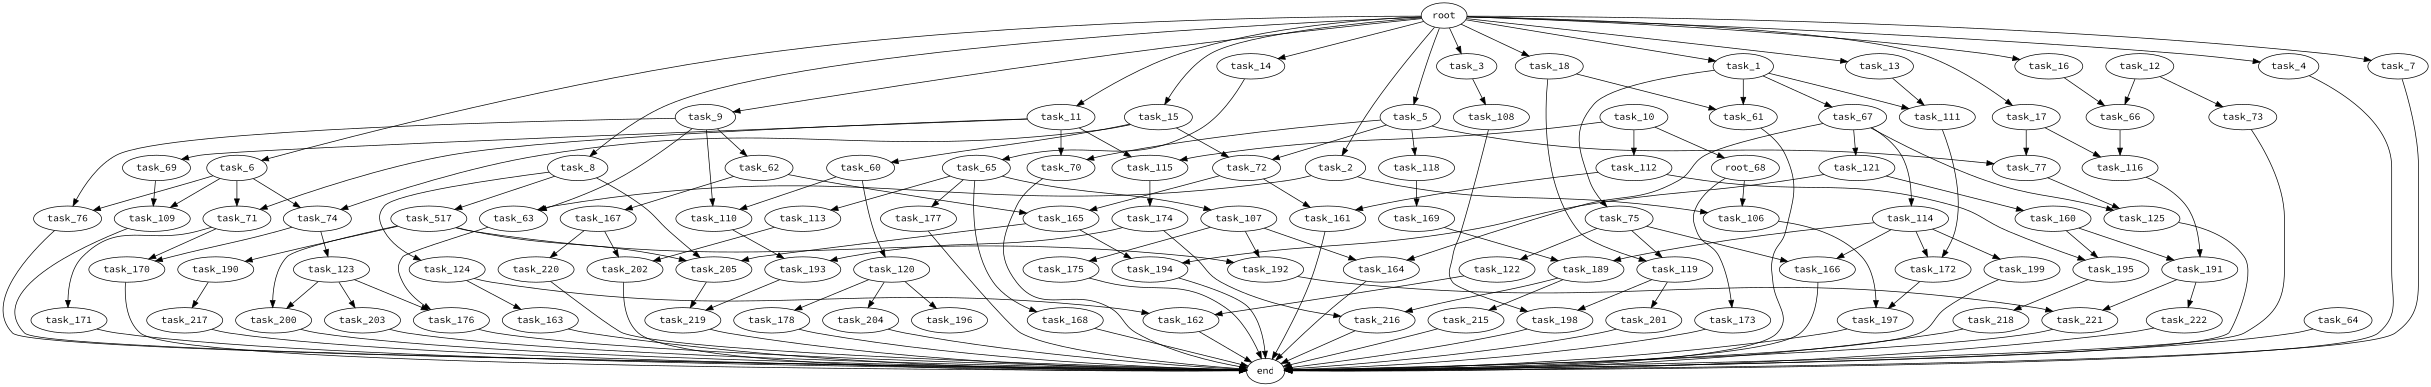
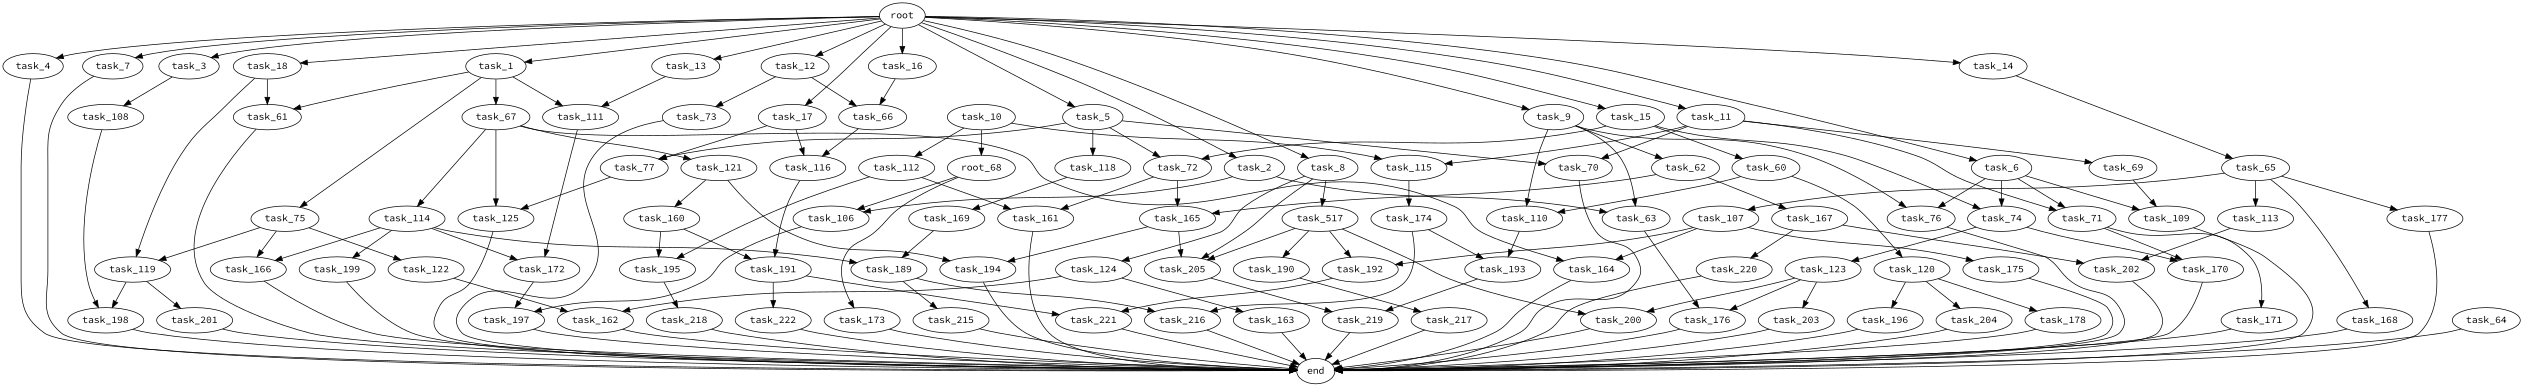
none -> (854, 39)
none -> (1678, 354)
